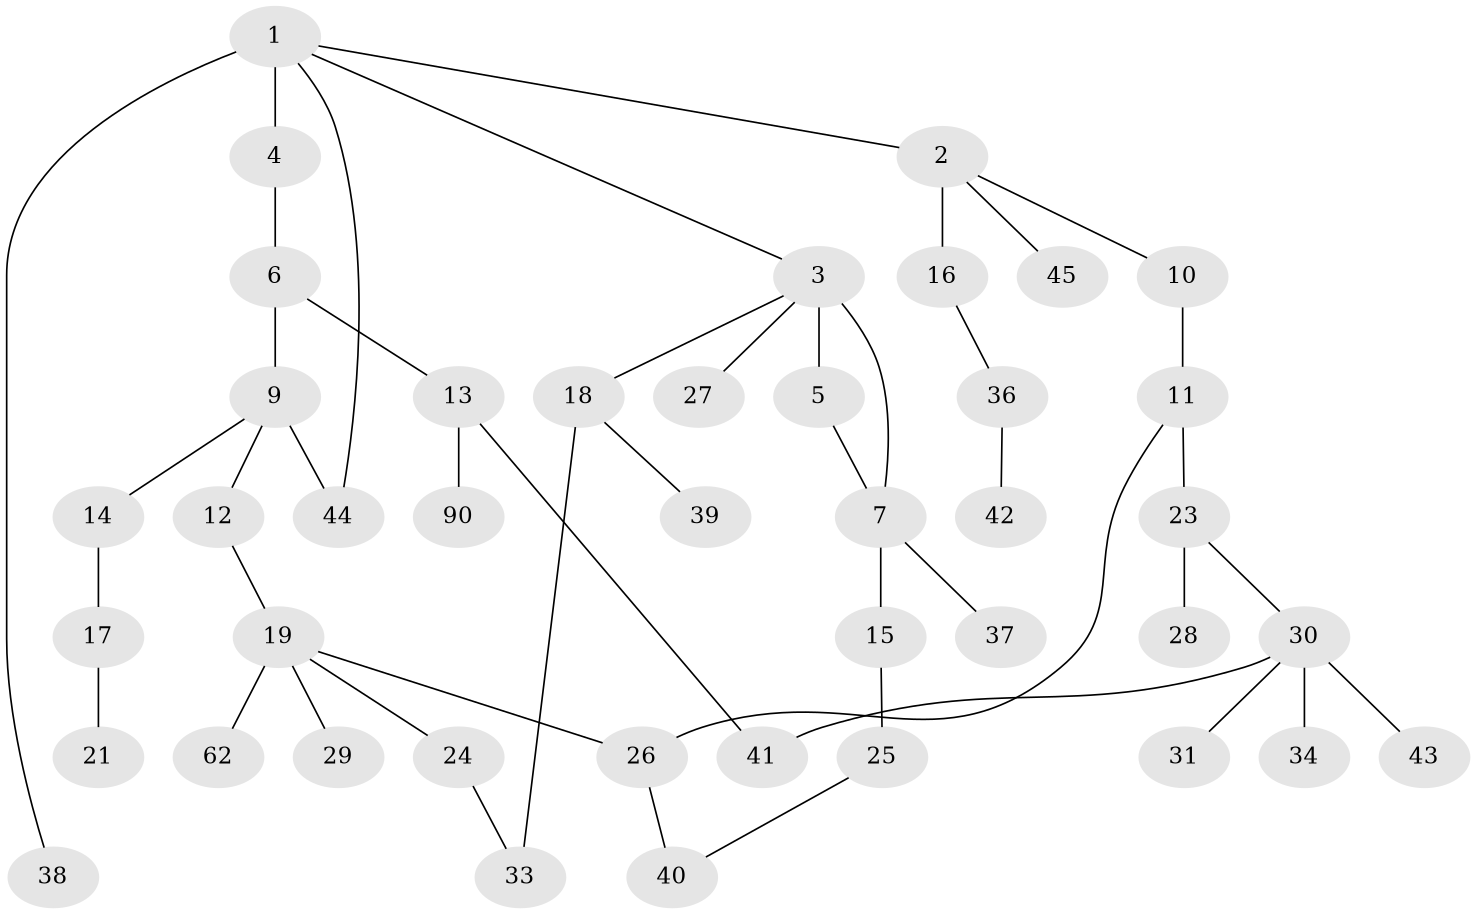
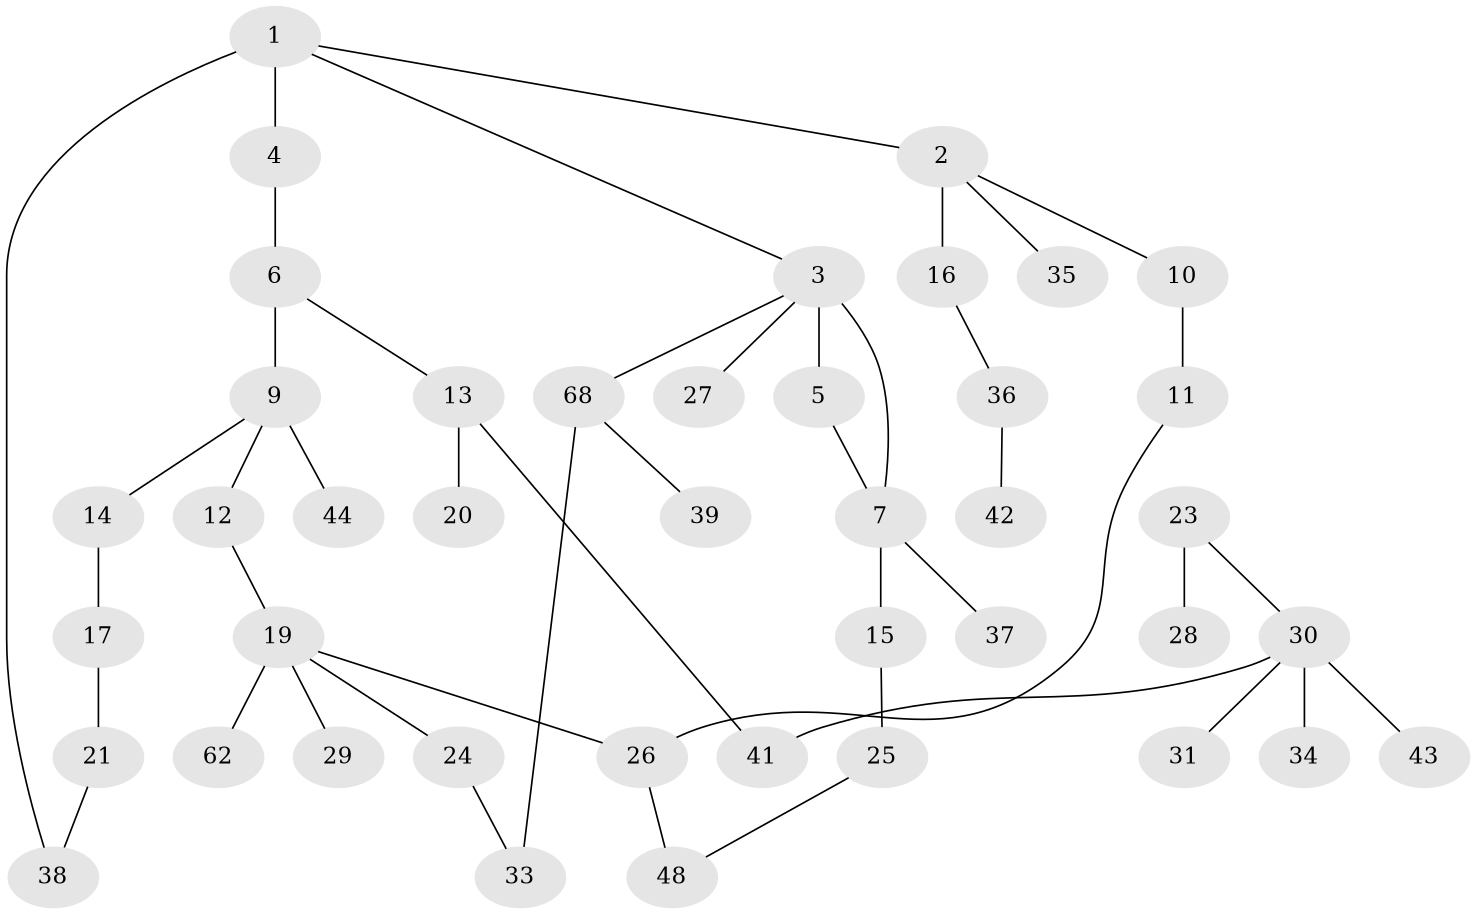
(358, 269) -> none
(1063, 277) -> (1063, 277)
(579, 397) -> (579, 397)
(1183, 457) -> none
(459, 517) -> (459, 517)
none -> (76, 817)
(672, 877) -> (672, 877)
